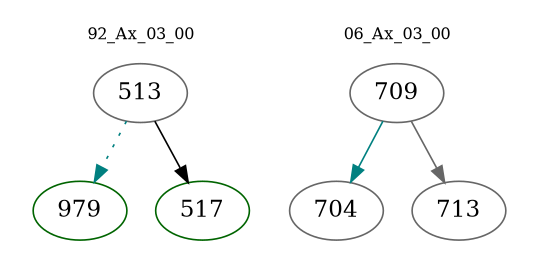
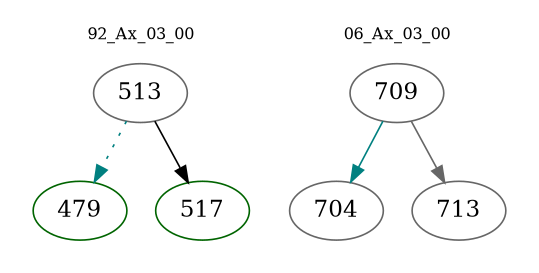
(80, 211) -> (80, 211)
